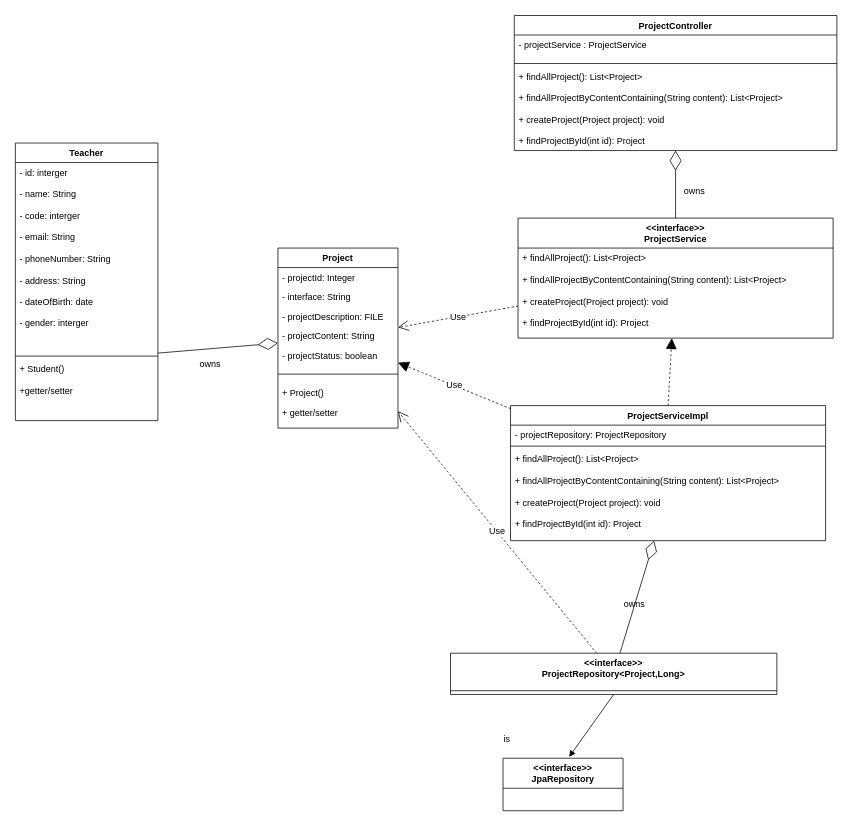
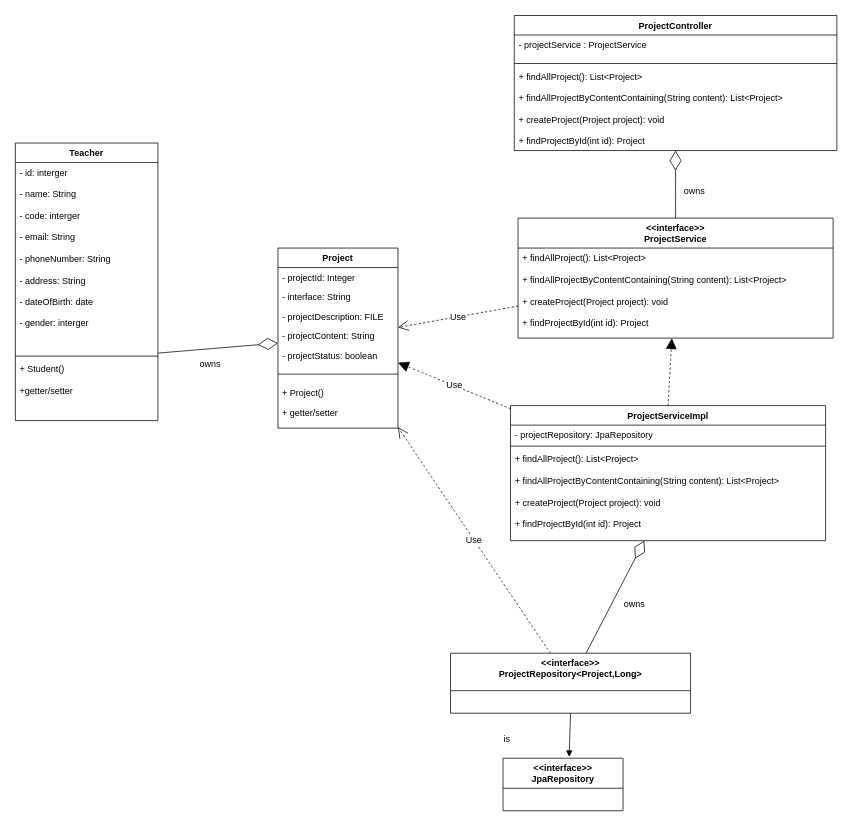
(605, 436) -> (595, 436)
(614, 674) -> (570, 683)
